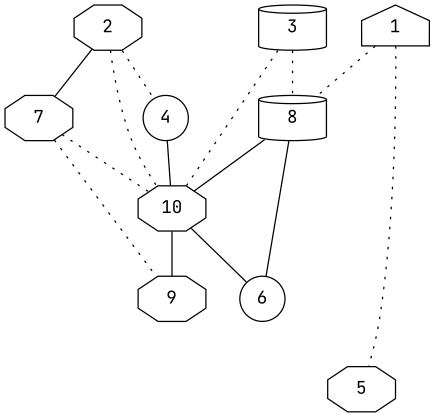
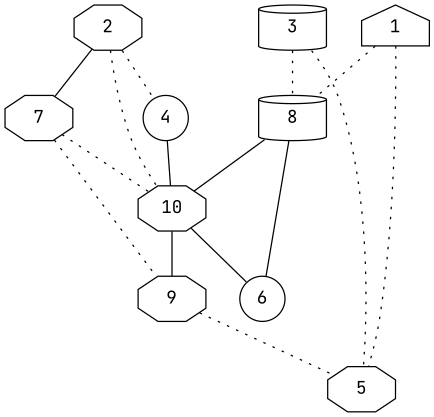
(232, 118) -> (361, 204)
none -> (267, 344)
